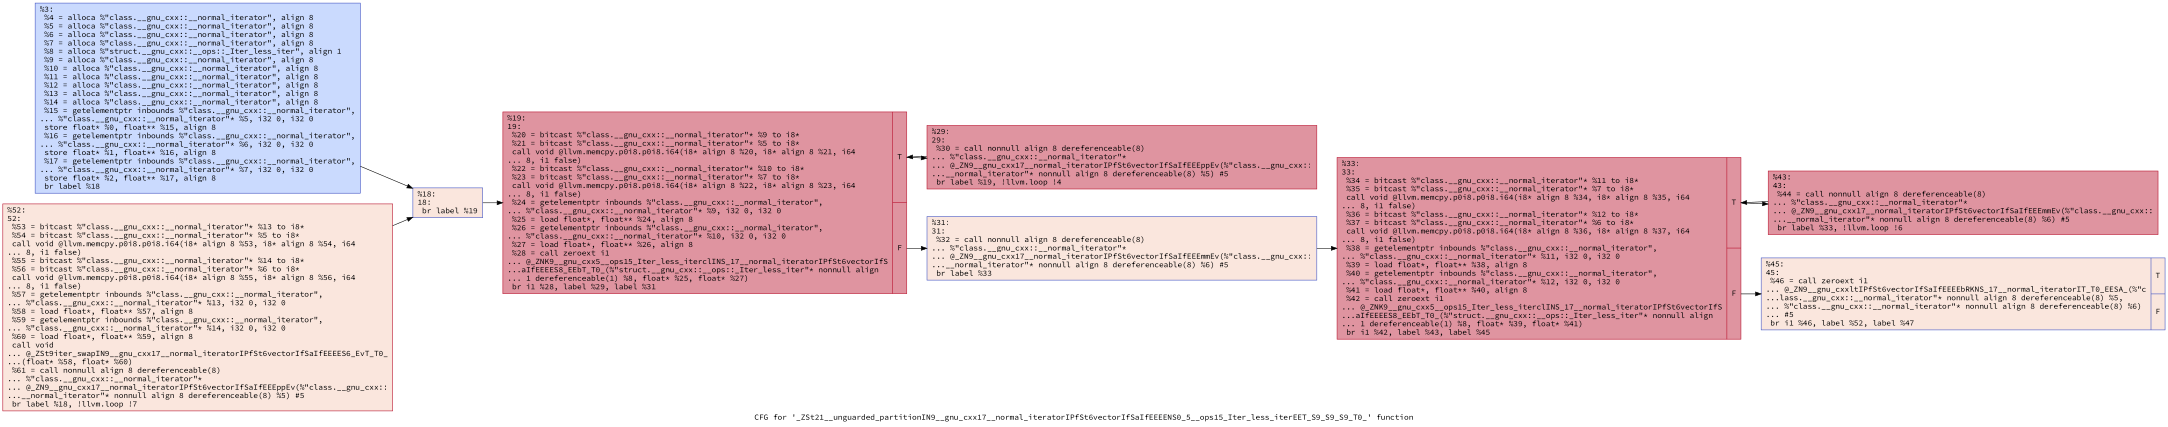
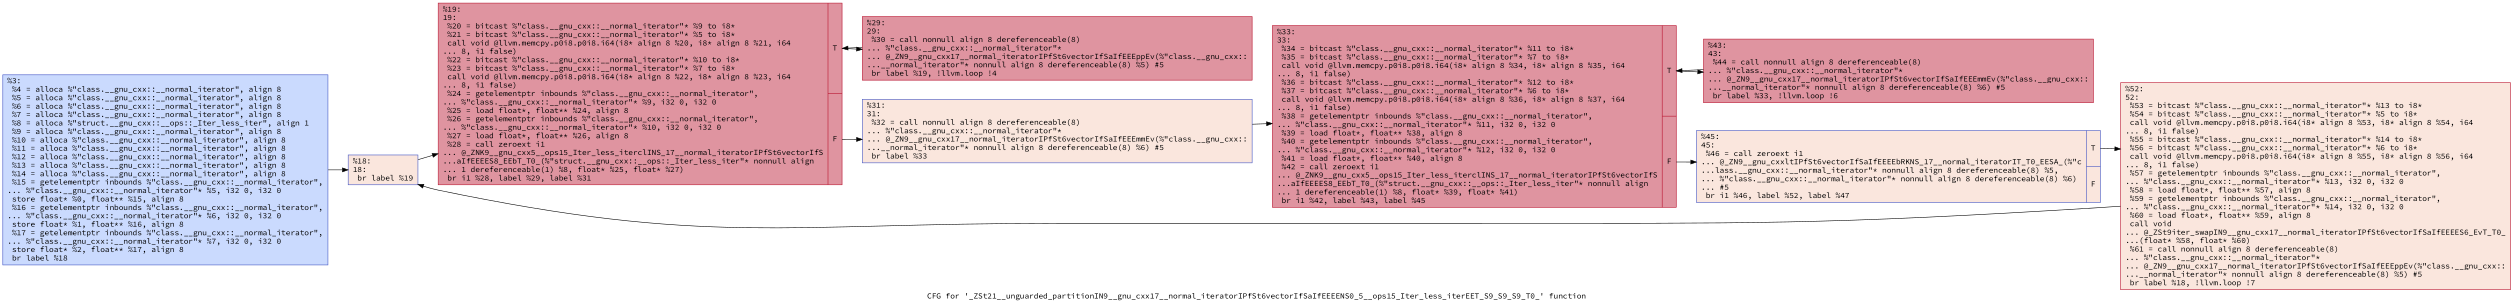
none -> (2108, 149)
